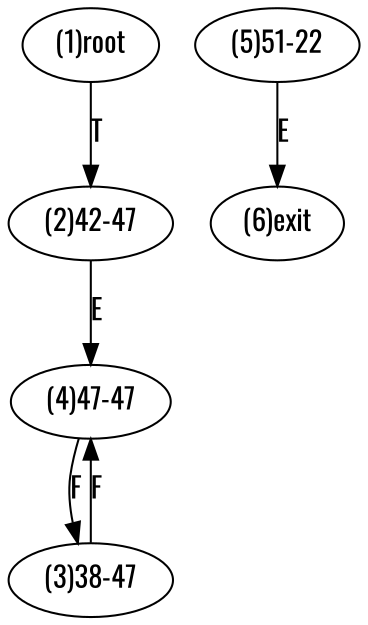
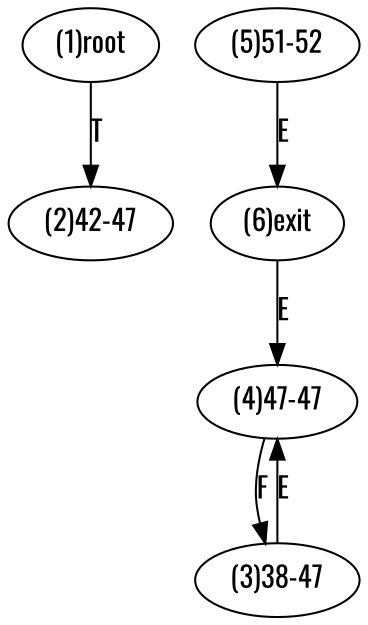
(277, 45) -> (277, 45)
(91, 302) -> (277, 302)
(97, 491) -> (285, 491)
